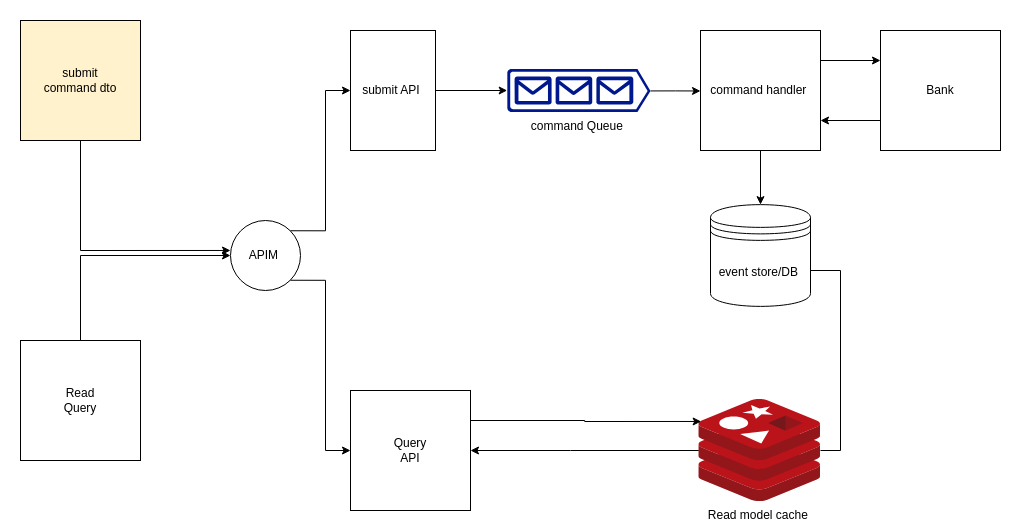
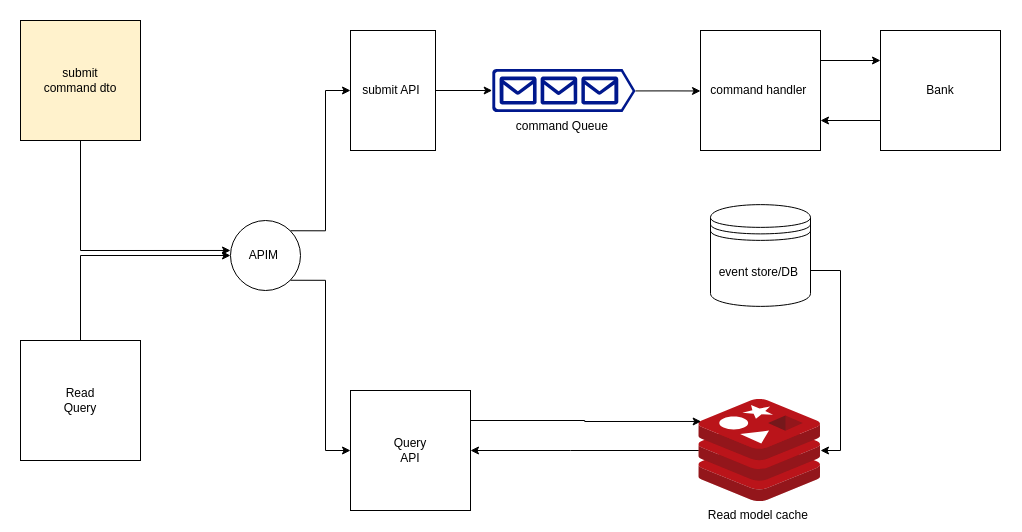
(579, 91) -> (564, 91)
(761, 174) -> none
(826, 451) -> (828, 451)
